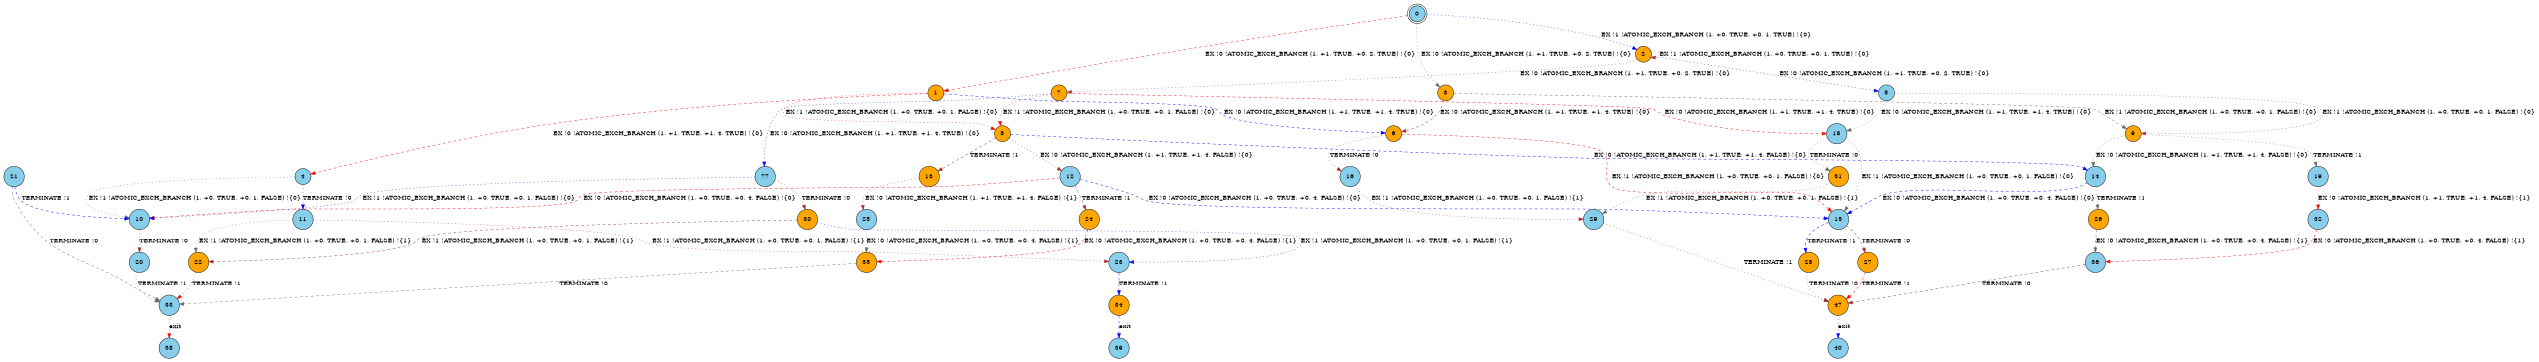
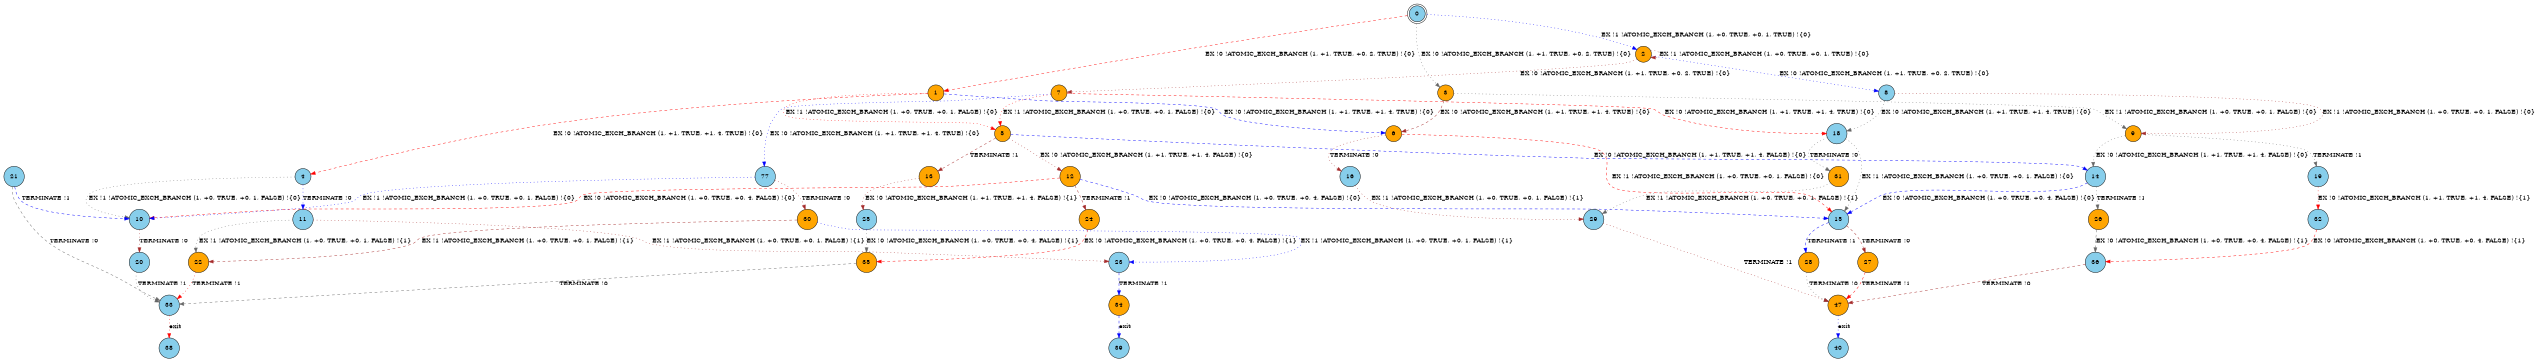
(1791, 100) -> (1791, 100)
(1070, 177) -> (1070, 177)
